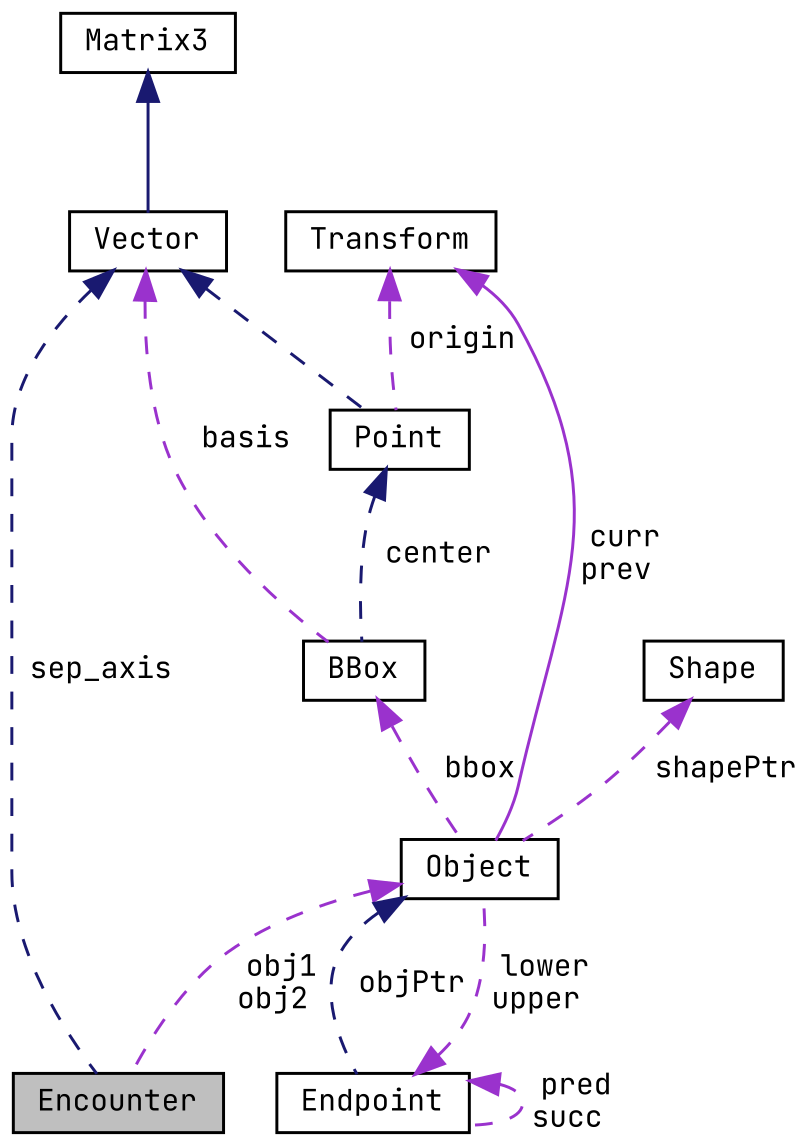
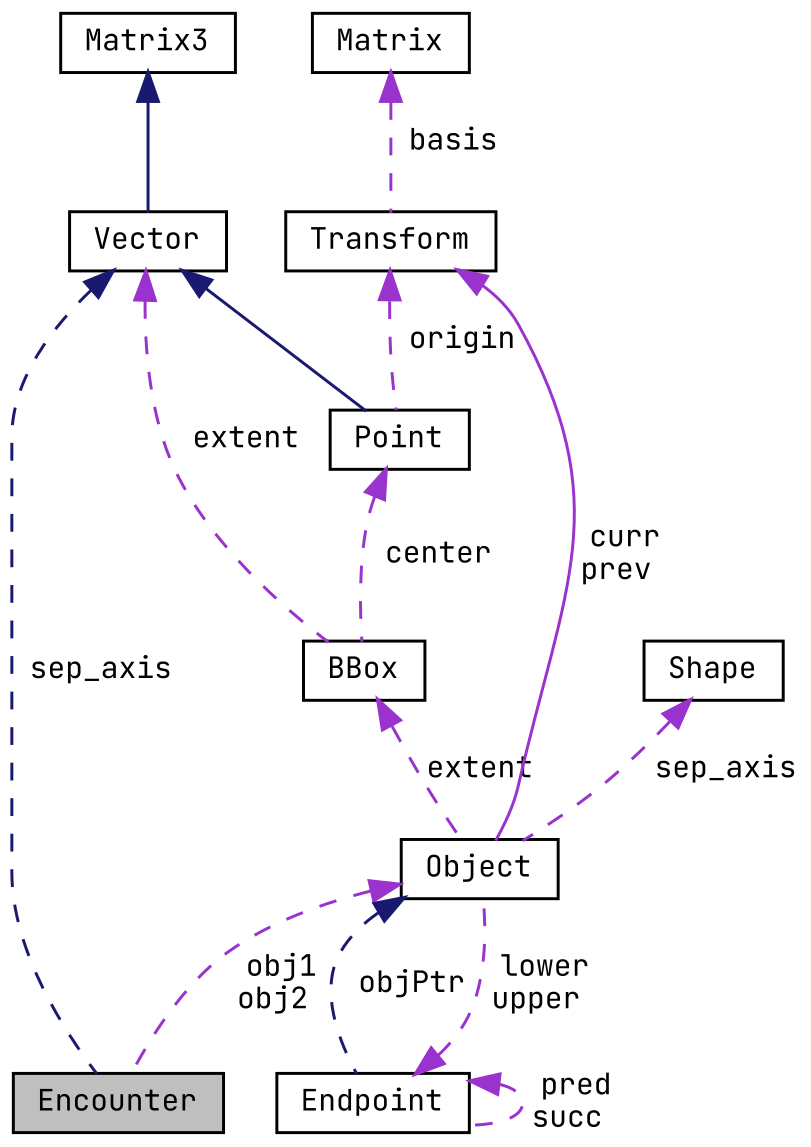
none -> (391, 43)
(286, 350) -> (286, 350)
(238, 440) -> (238, 440)
(361, 568) -> (361, 568)
(472, 770) -> (472, 770)
(718, 770) -> (718, 770)
